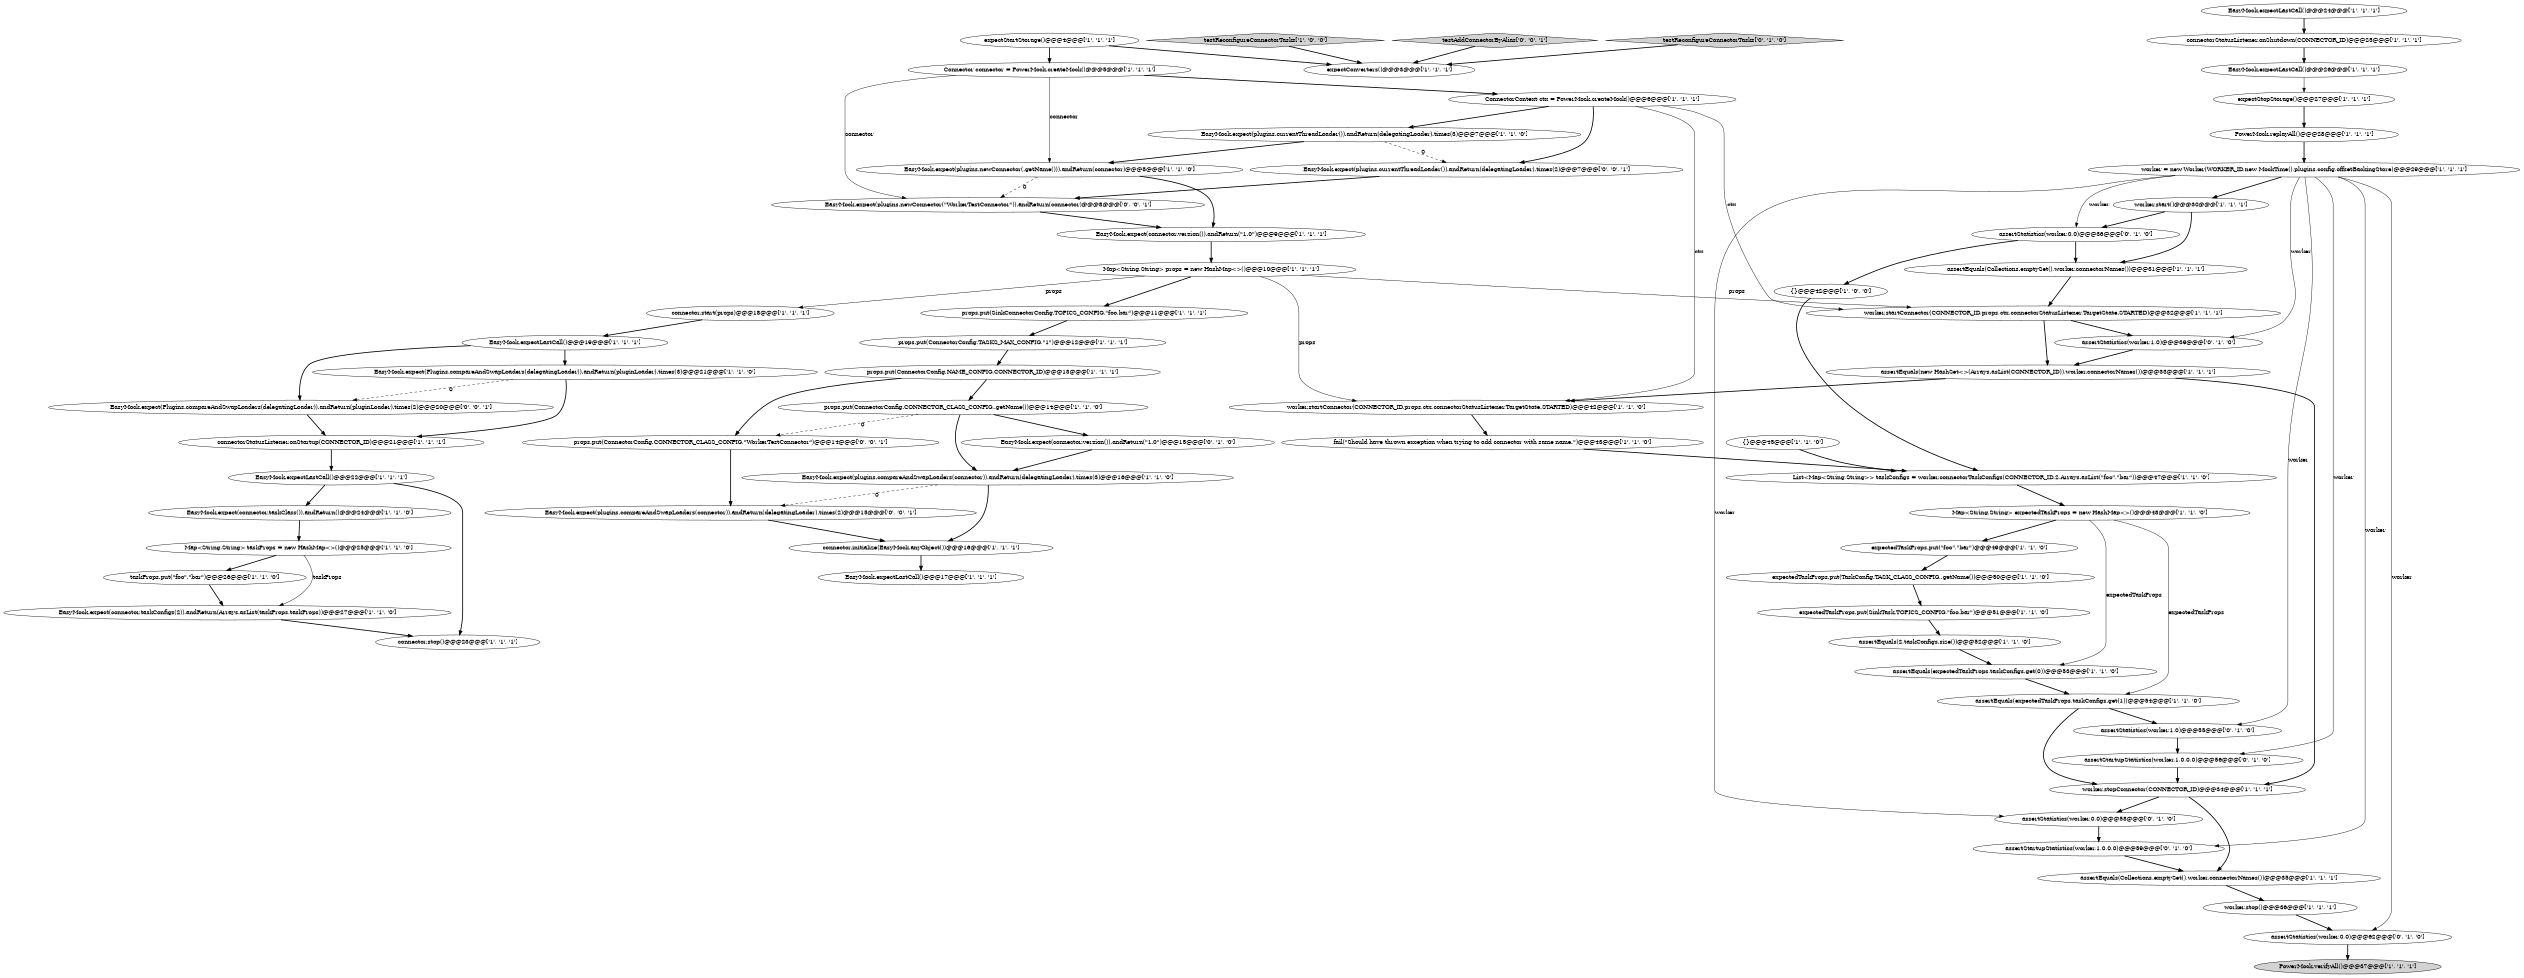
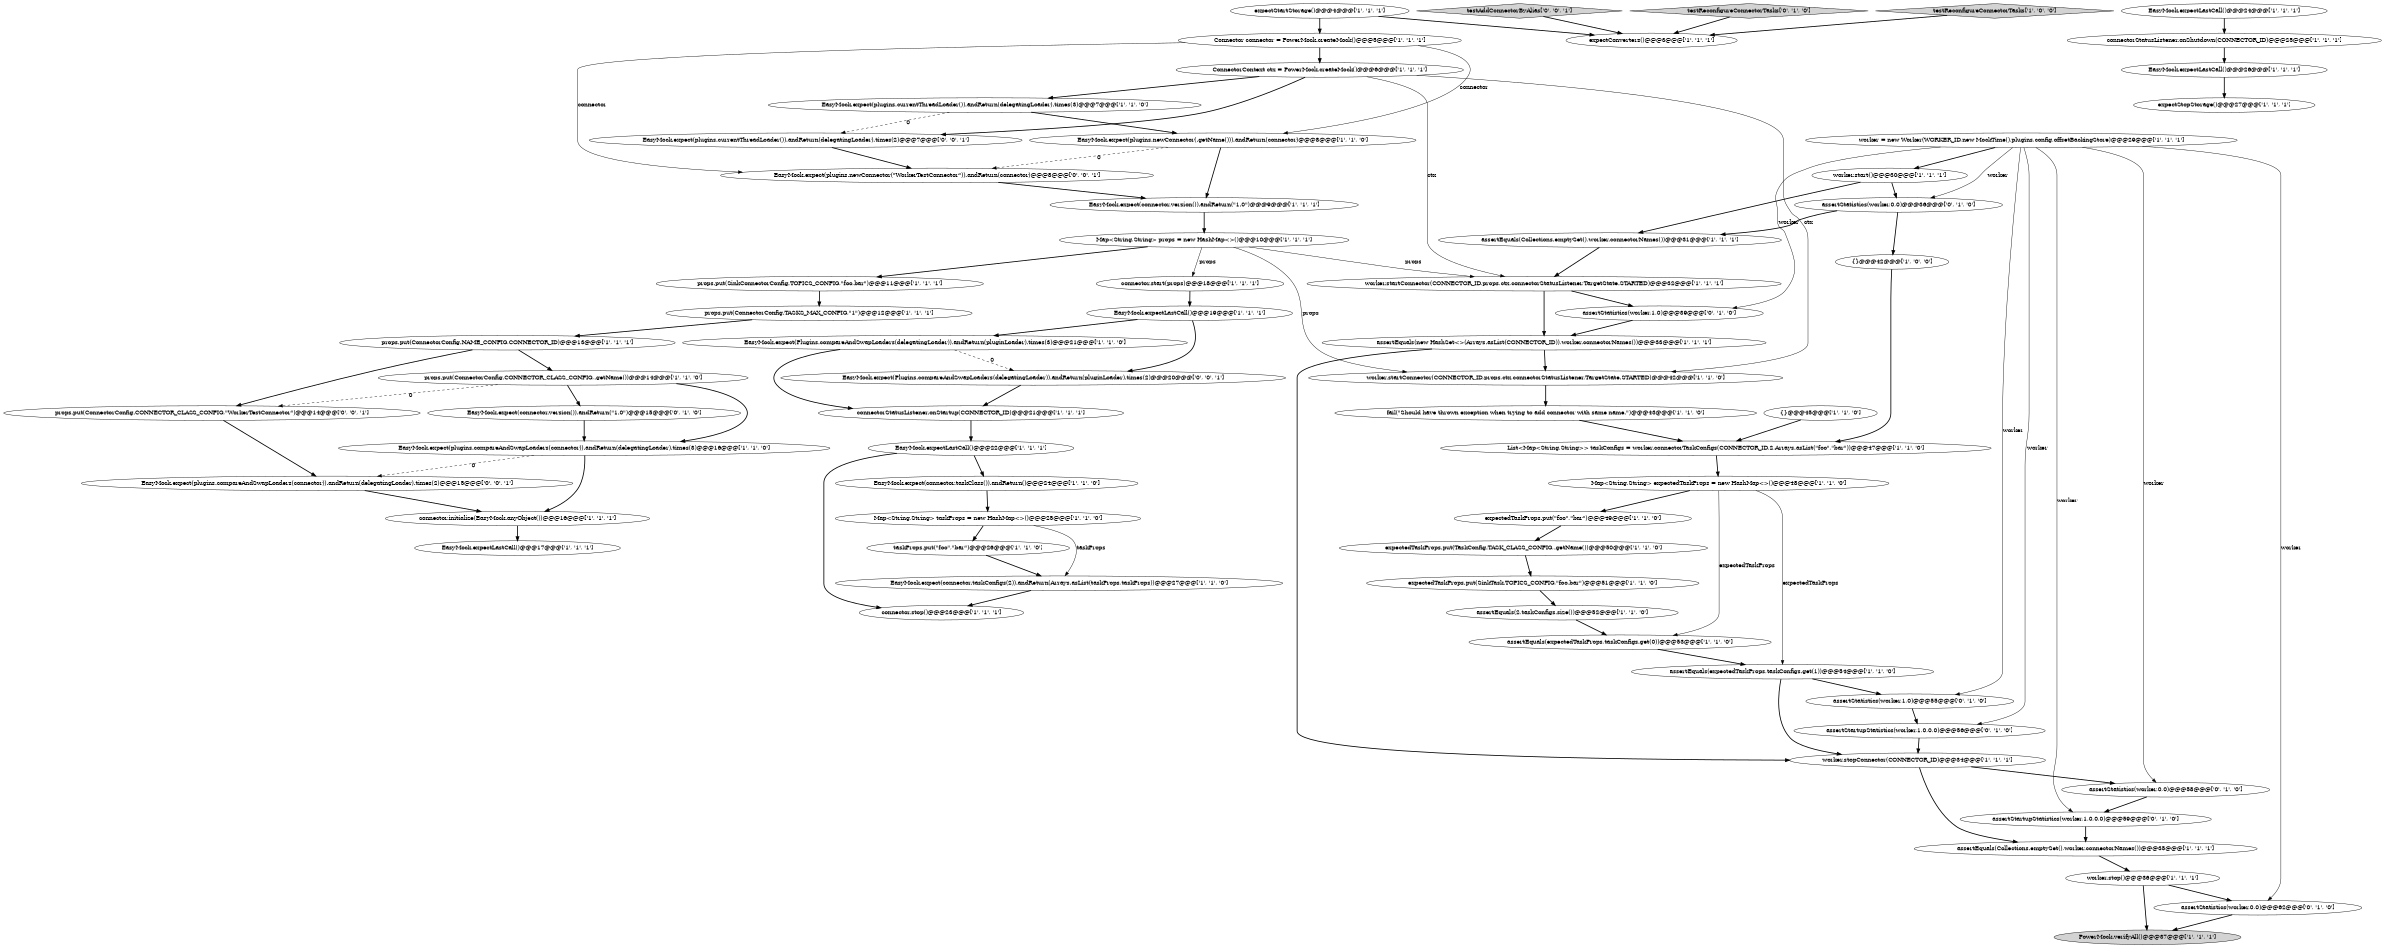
(2304, 83) -> (2224, 85)
(2304, 135) -> none
none -> (2145, 906)
